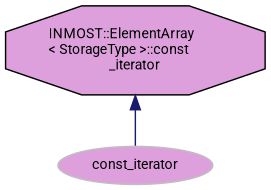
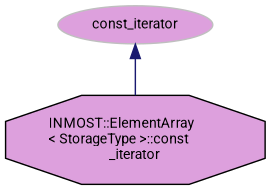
(135, 128) -> (135, 77)
